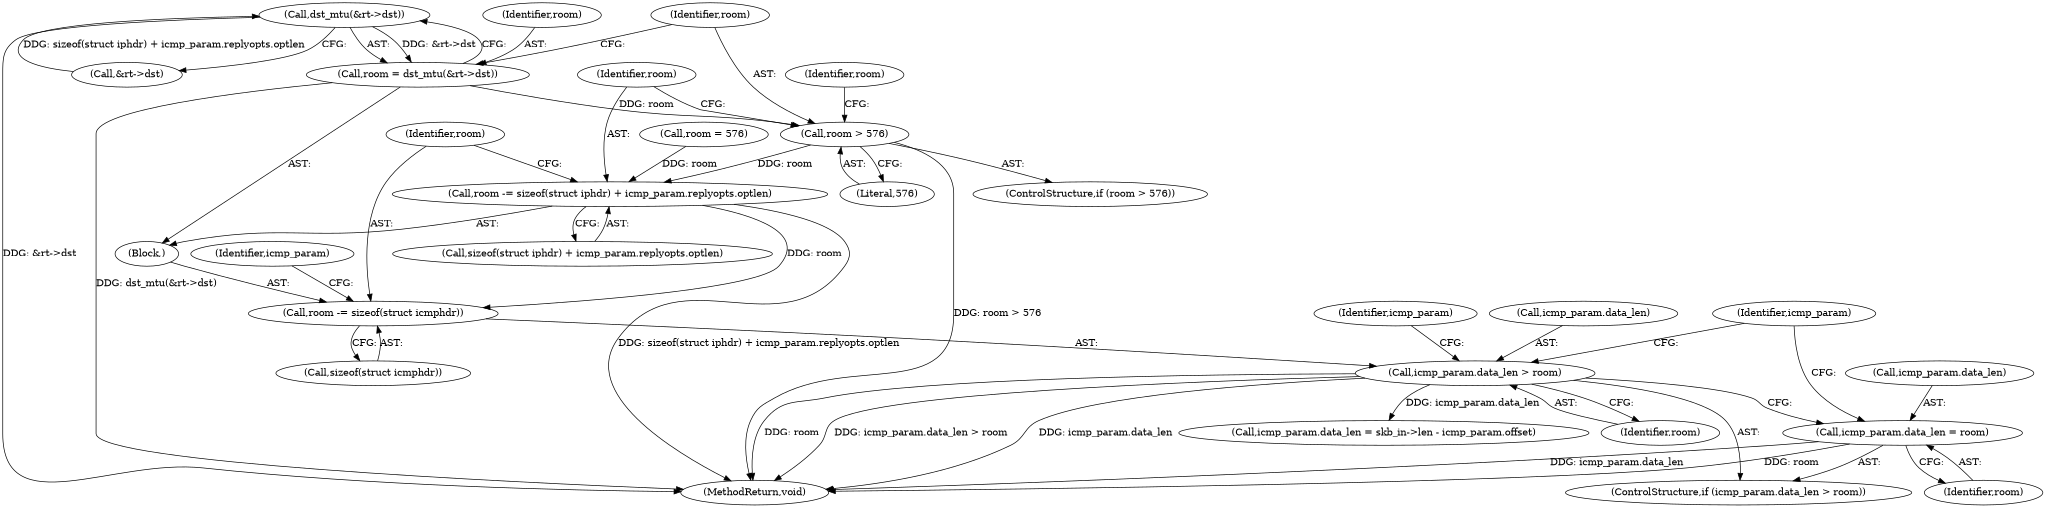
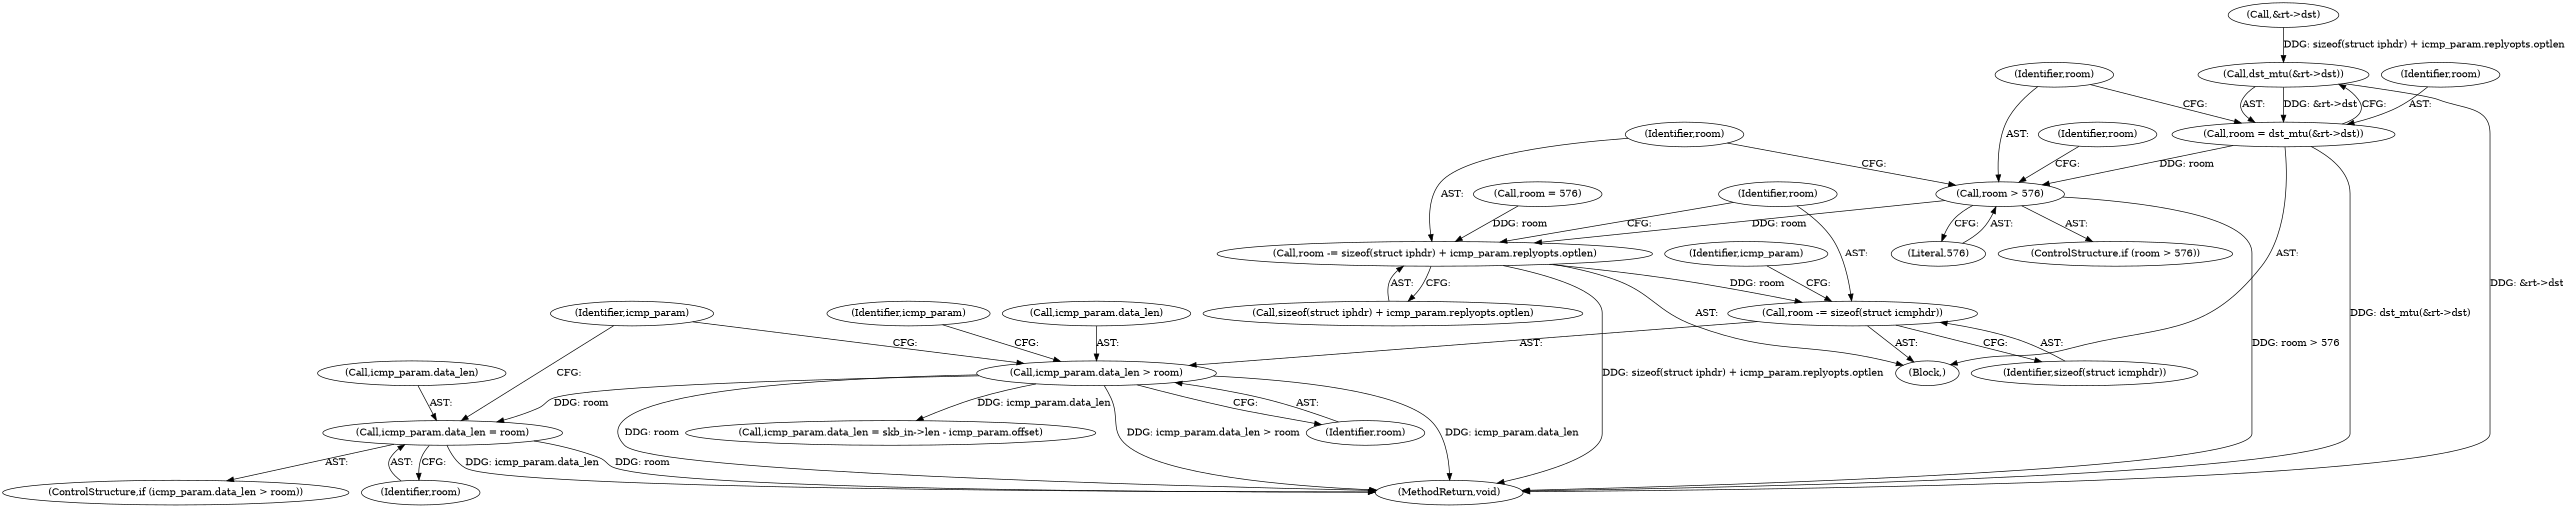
(265, 61) -> none
(245, 282) -> (1888, 342)
(373, 373) -> (2085, 373)
(1679, 398) -> none
(1781, 403) -> (581, 403)
